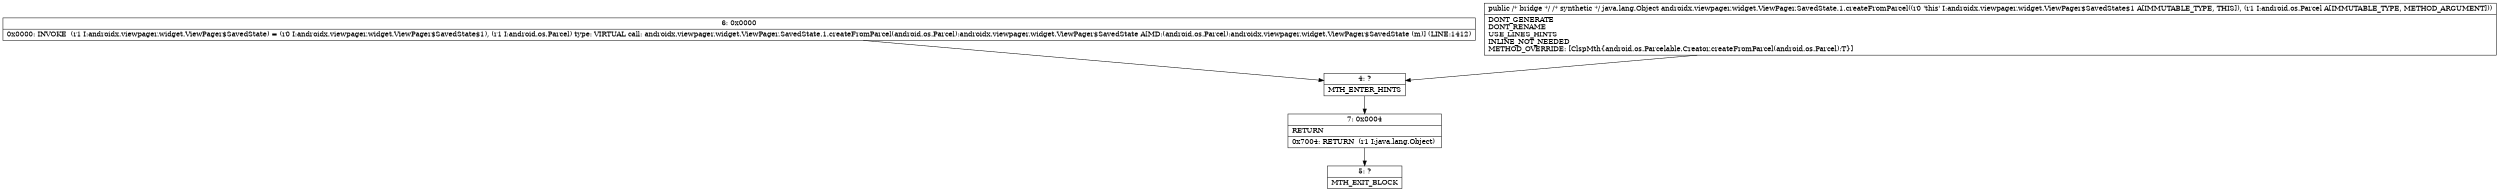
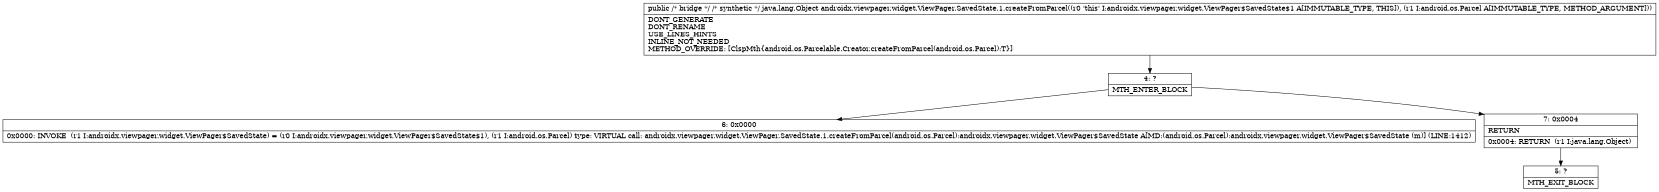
(1091, 60) -> (975, 104)
(1365, 90) -> (1150, 90)
(1365, 142) -> (1561, 142)
